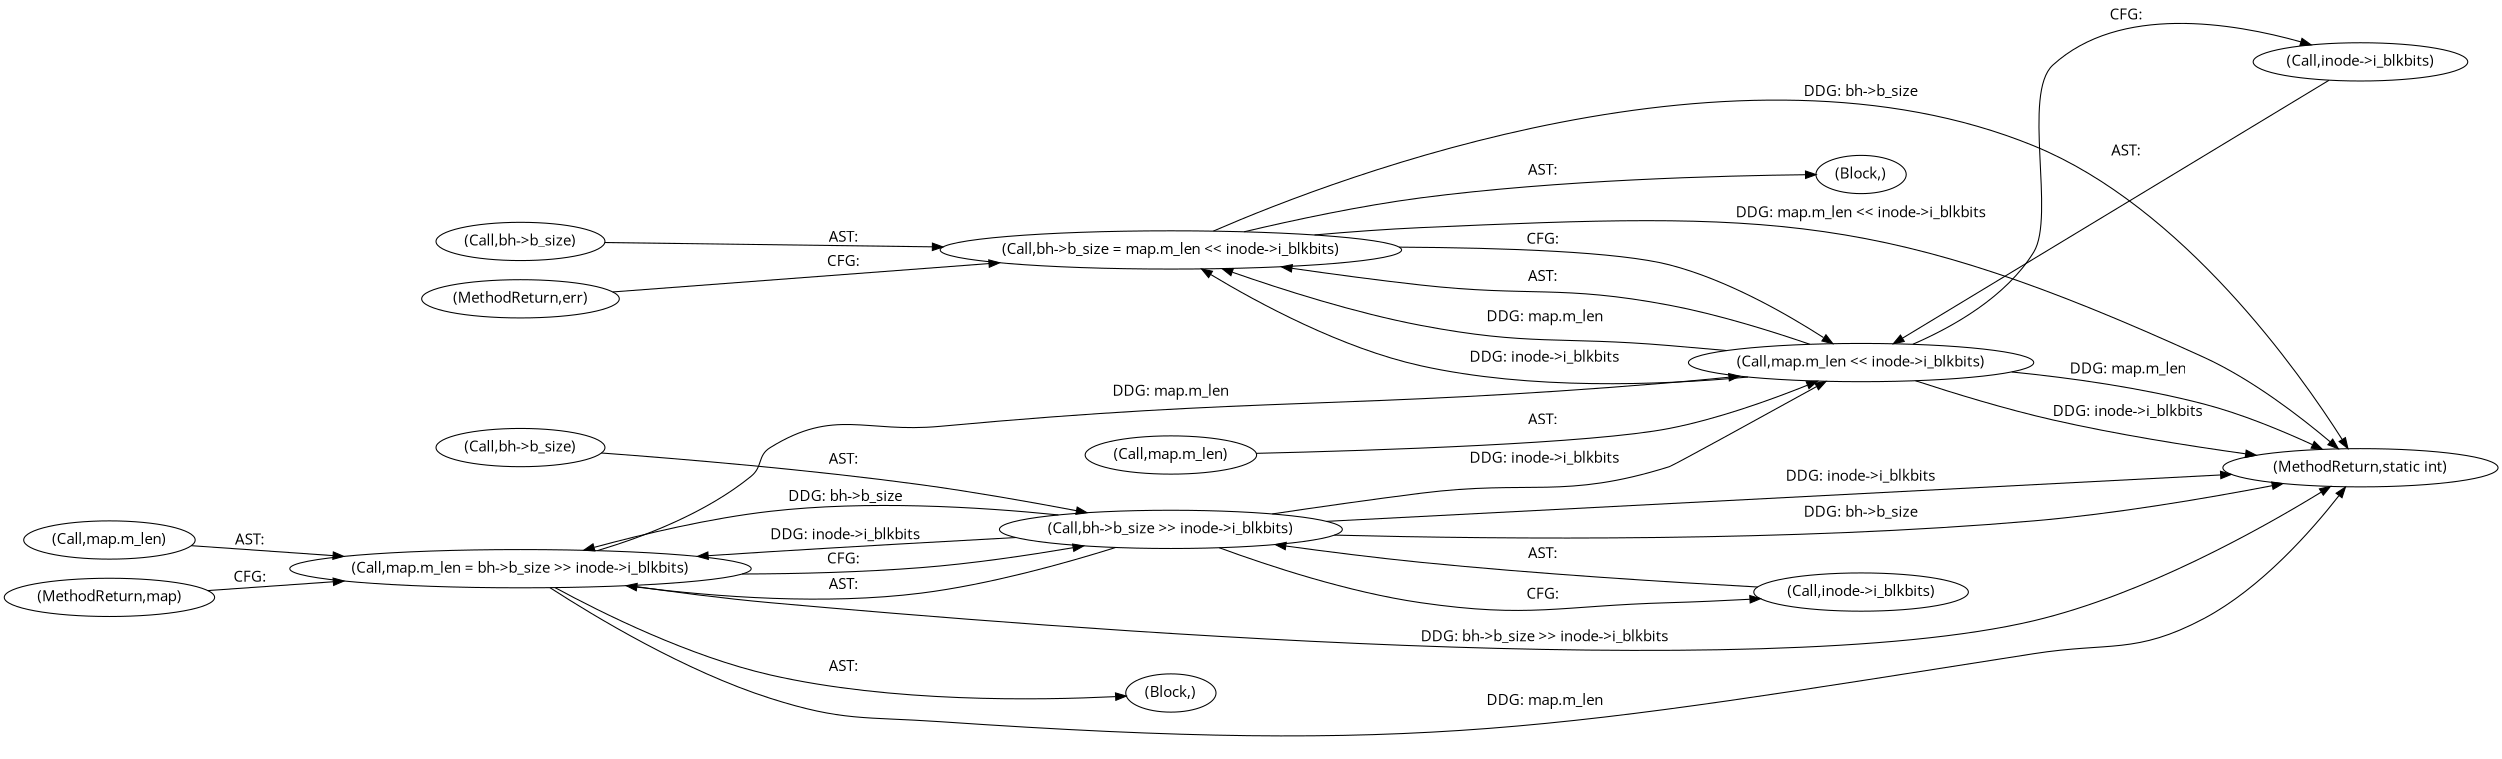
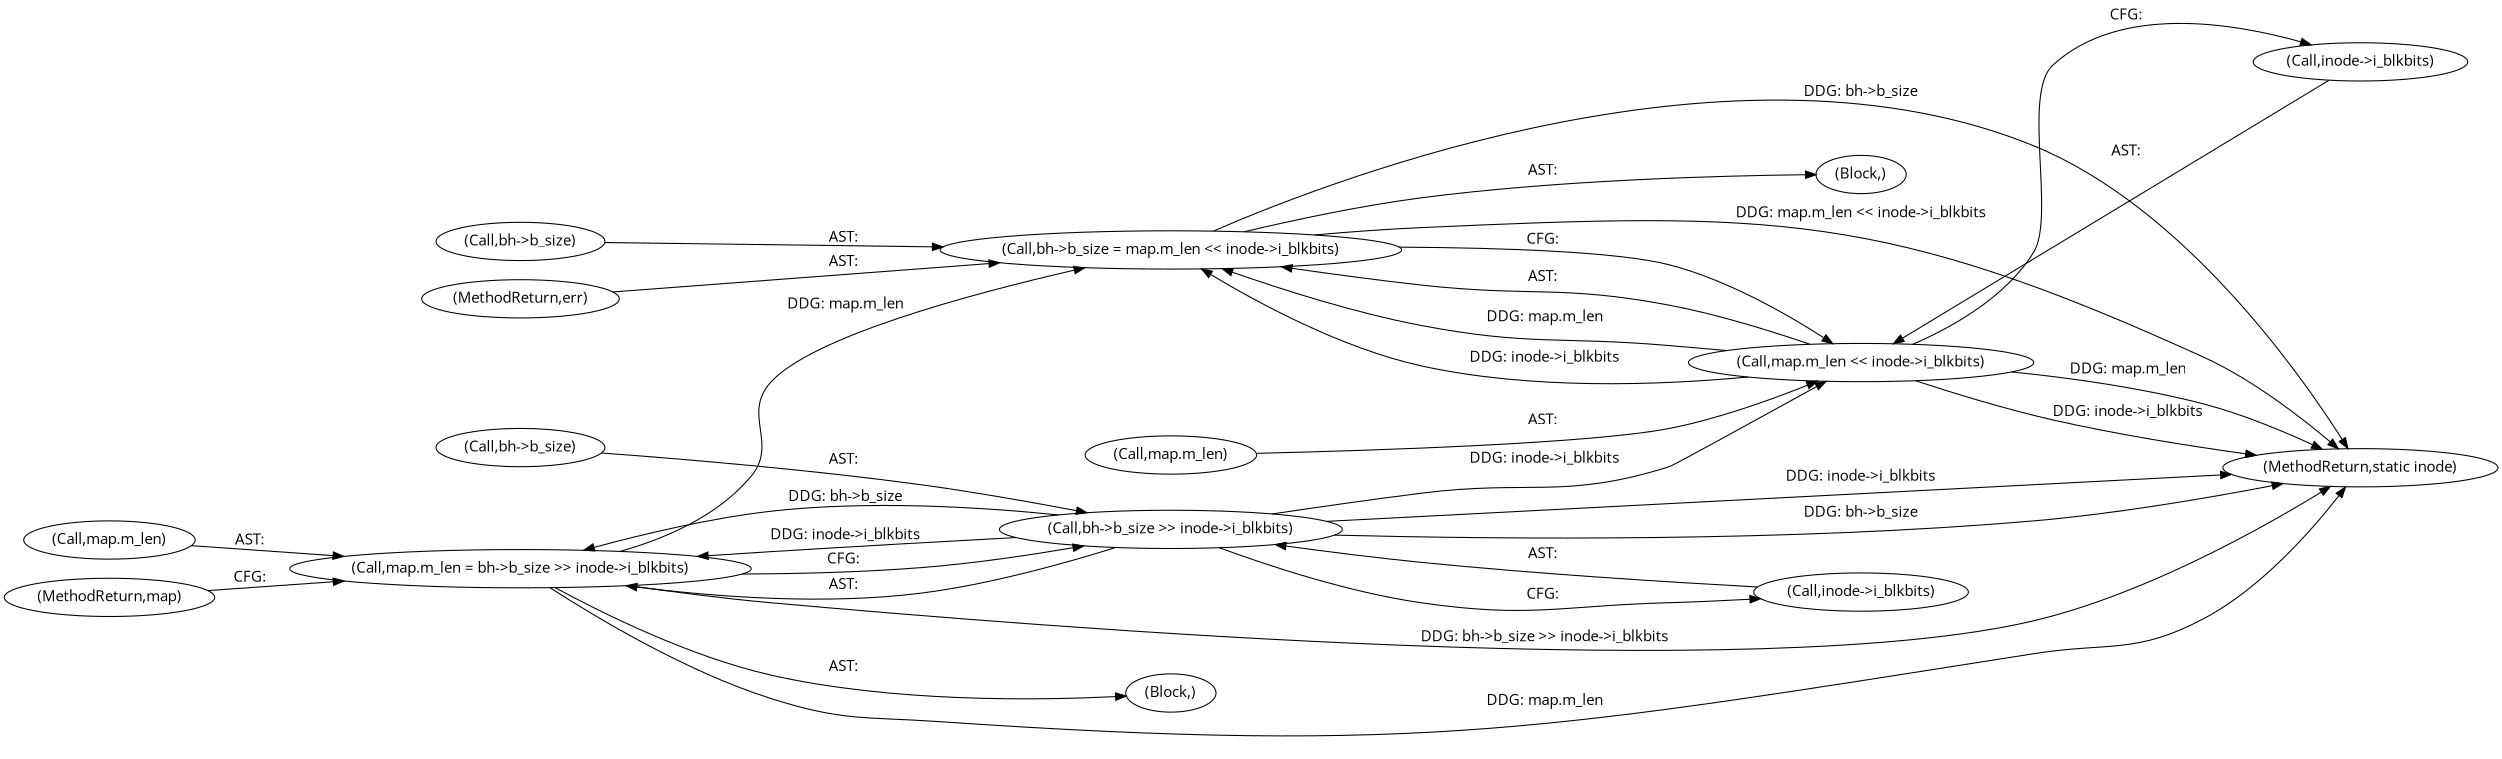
(846, 262) -> (846, 262)
(1144, 411) -> (800, 361)
(2360, 468) -> (2360, 468)
